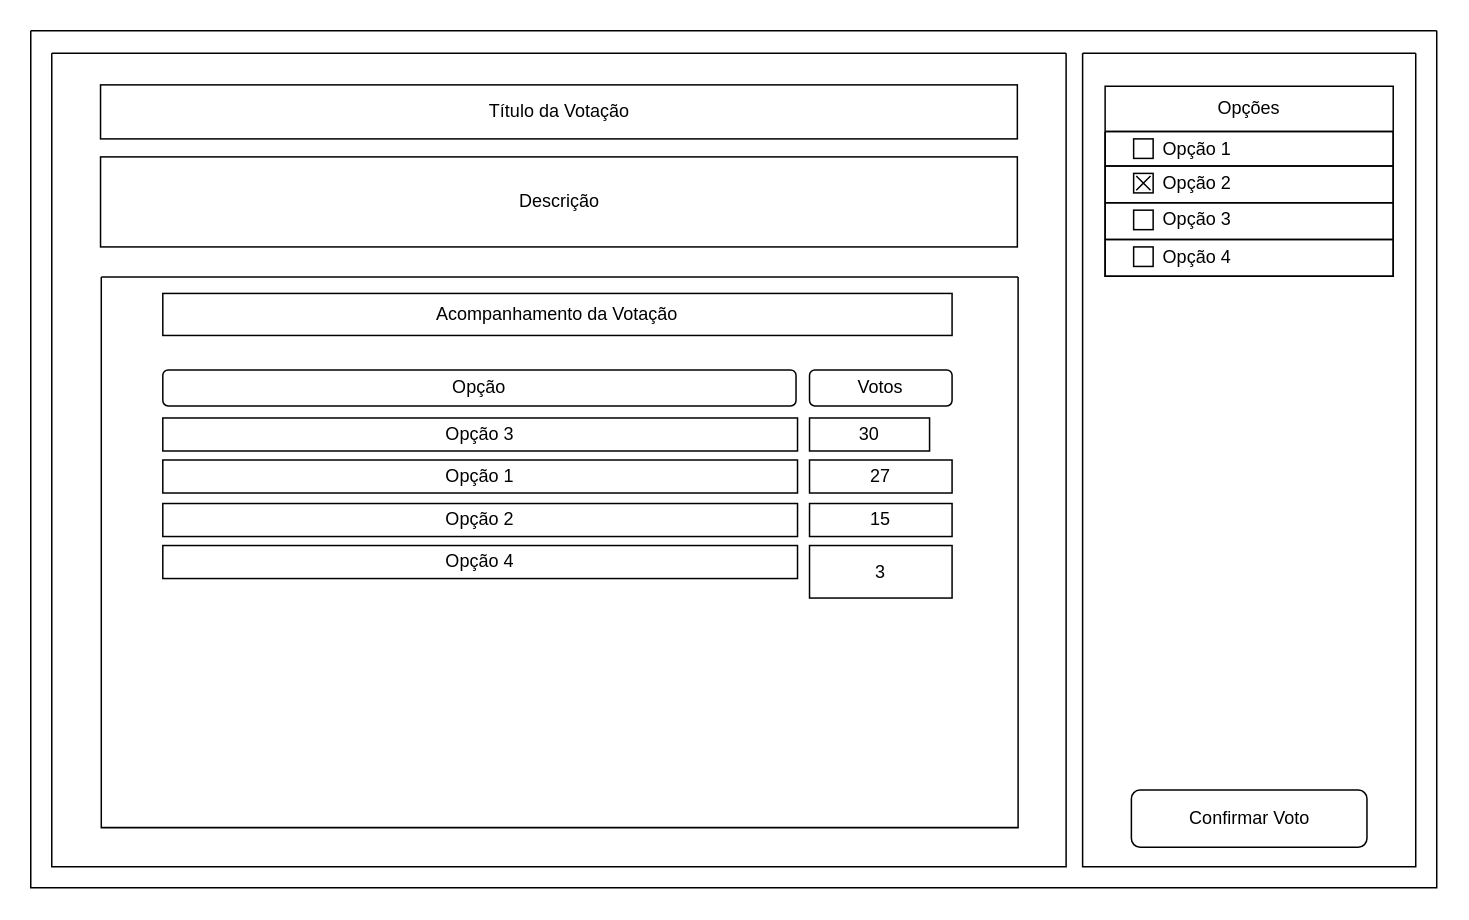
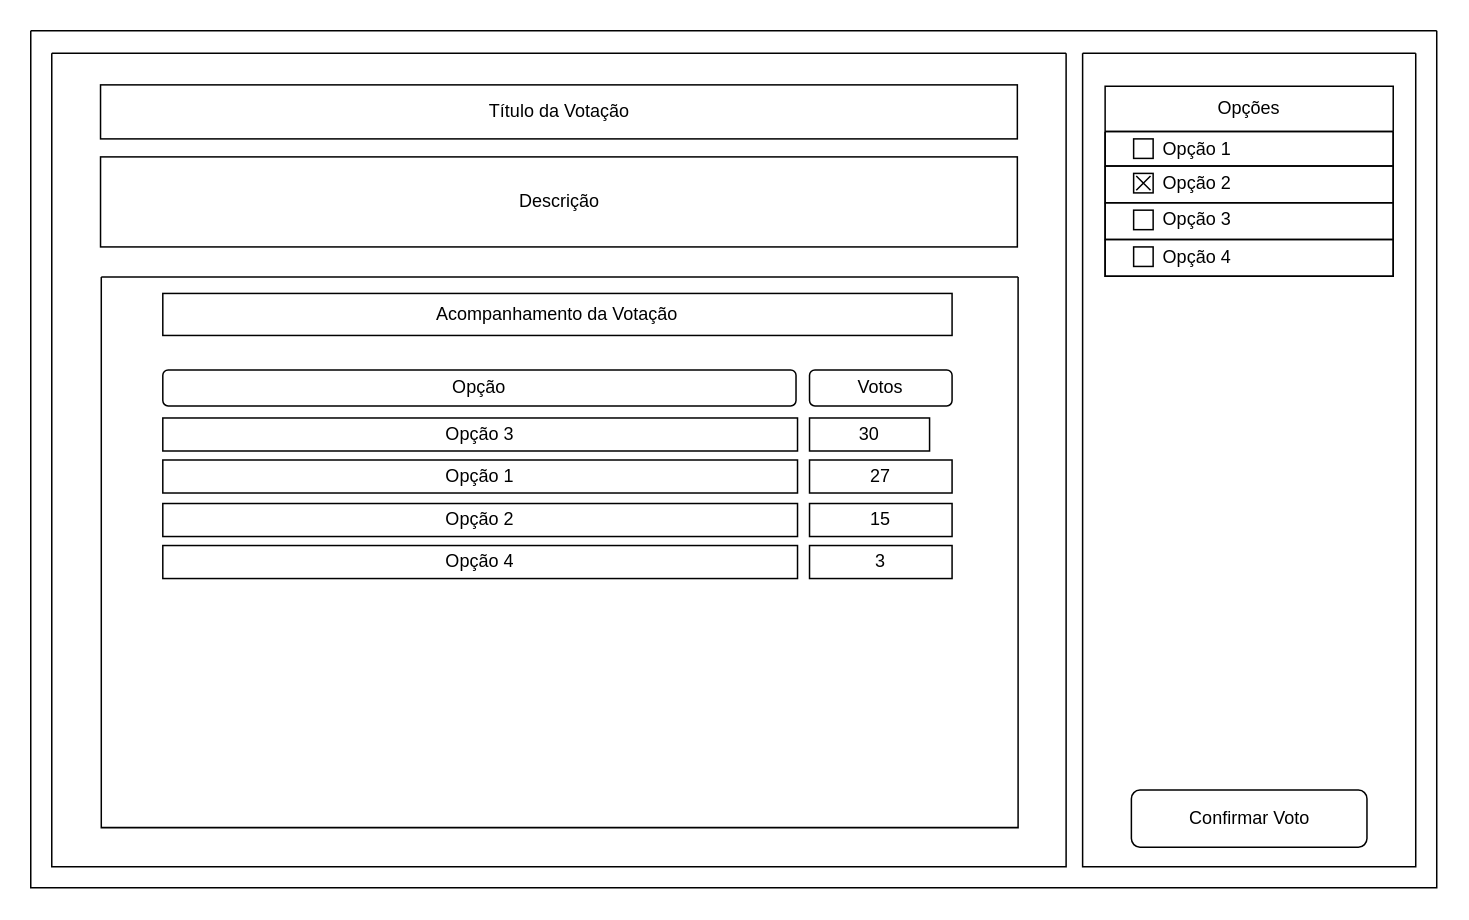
(881, 572) -> (881, 562)
